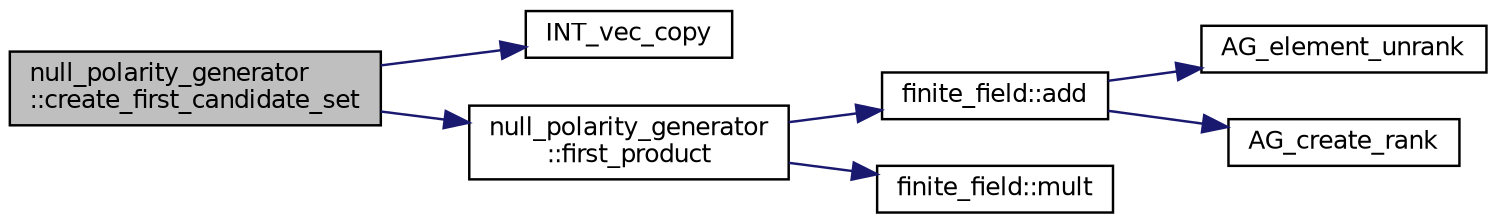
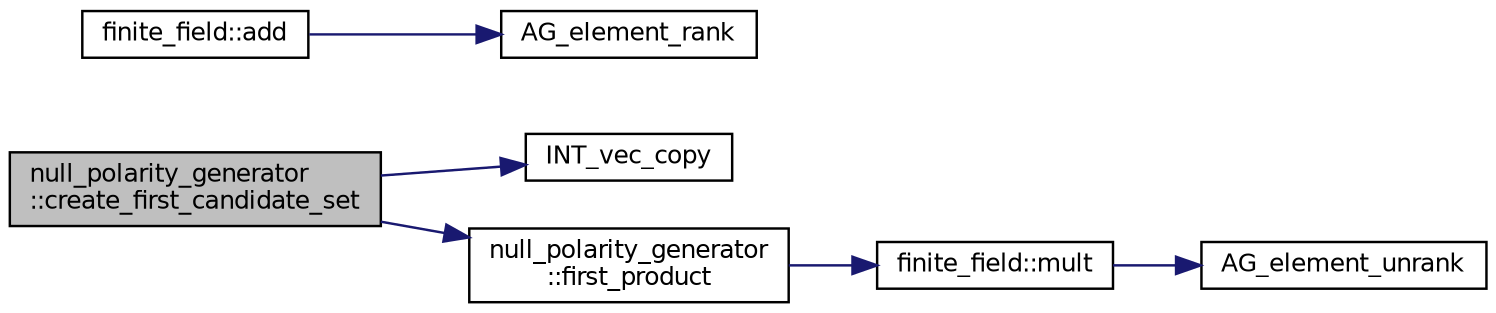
(1142, 76) -> (1144, 265)
(823, 118) -> none
(1344, 143) -> (629, 34)
